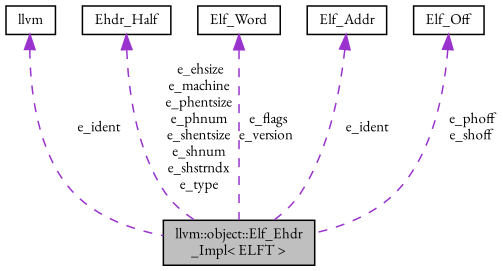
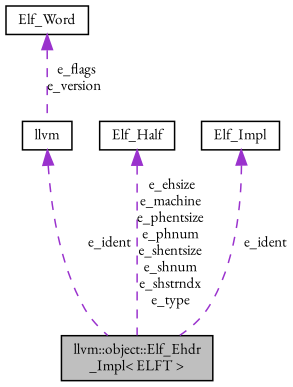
(127, 20) -> (137, 136)
(347, 20) -> (241, 136)
(449, 20) -> none
(239, 135) -> (47, 86)
